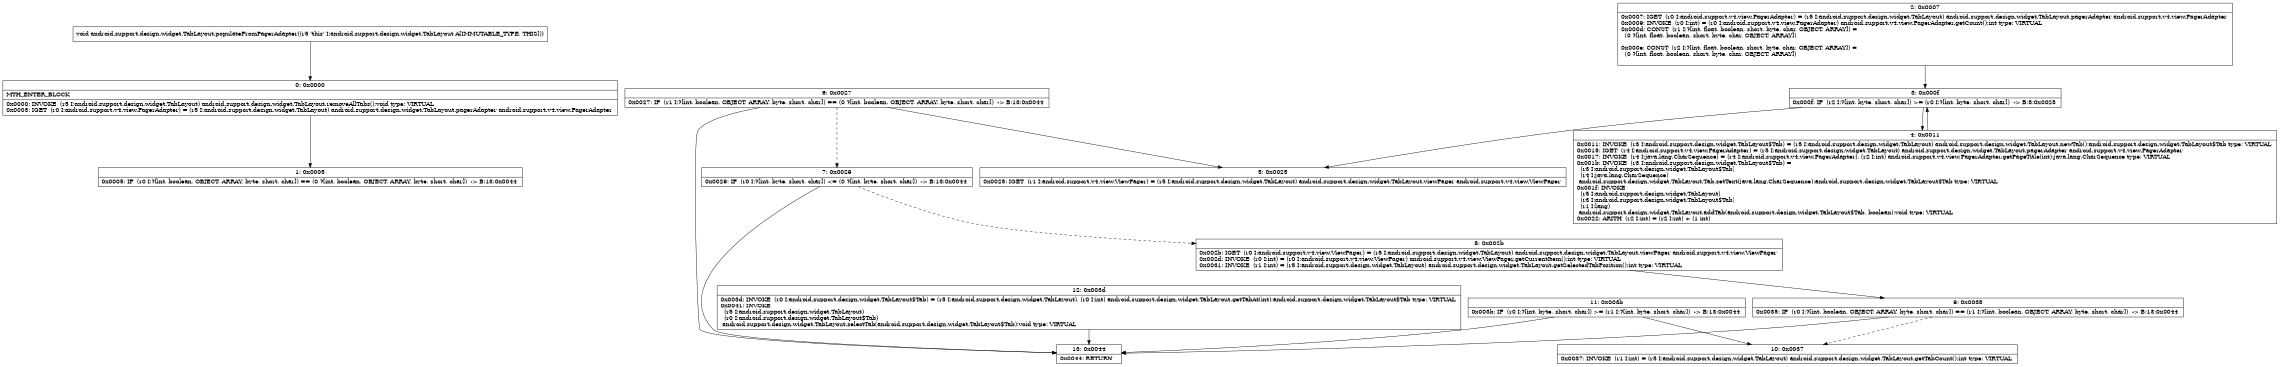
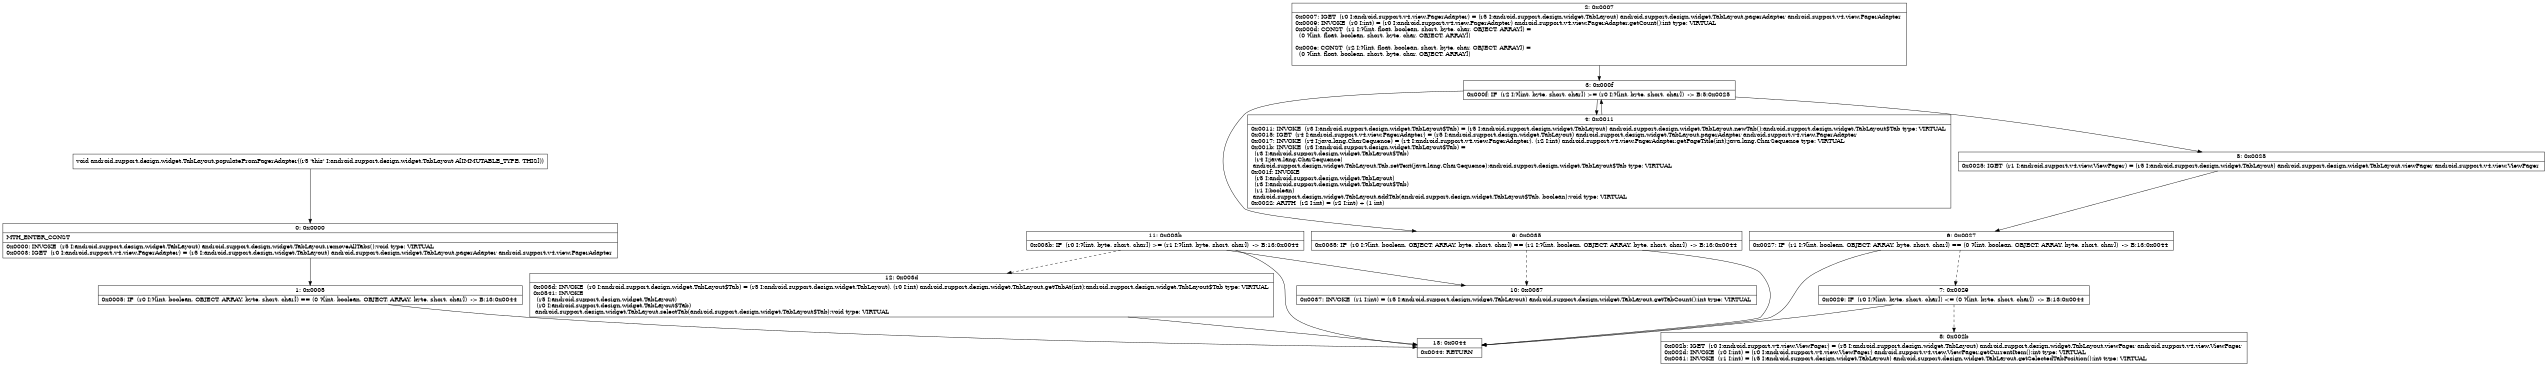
(38, 95) -> (38, 237)
(1053, 137) -> (2108, 201)
(1593, 206) -> (1273, 191)
none -> (1066, 261)
(1755, 284) -> (1229, 136)
(747, 306) -> (560, 293)
none -> (900, 335)
